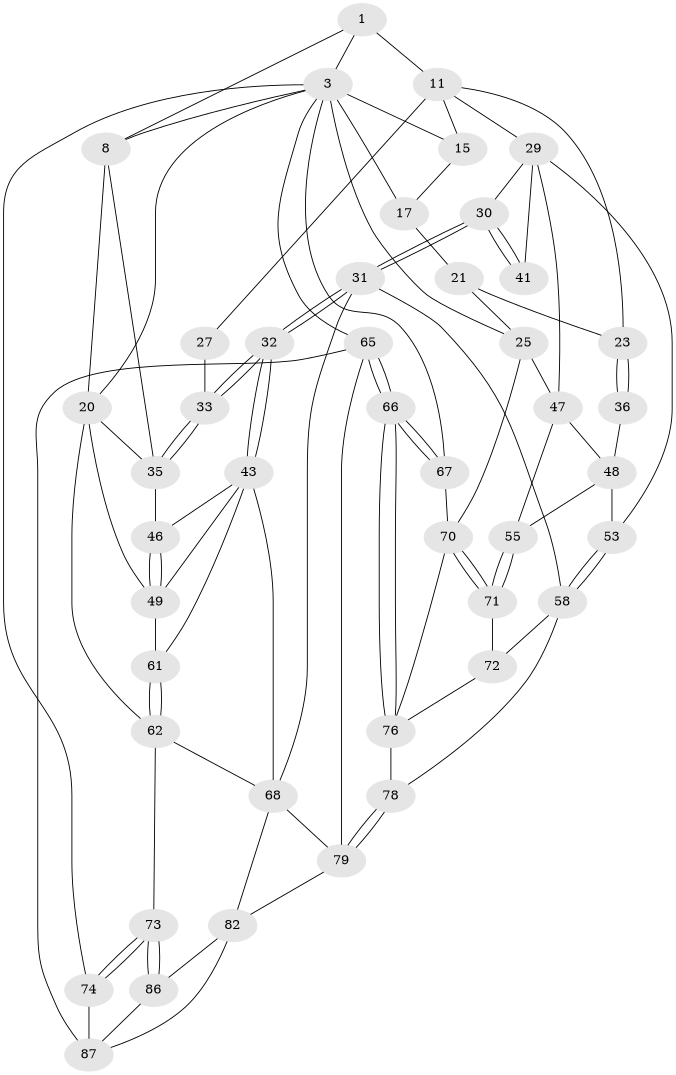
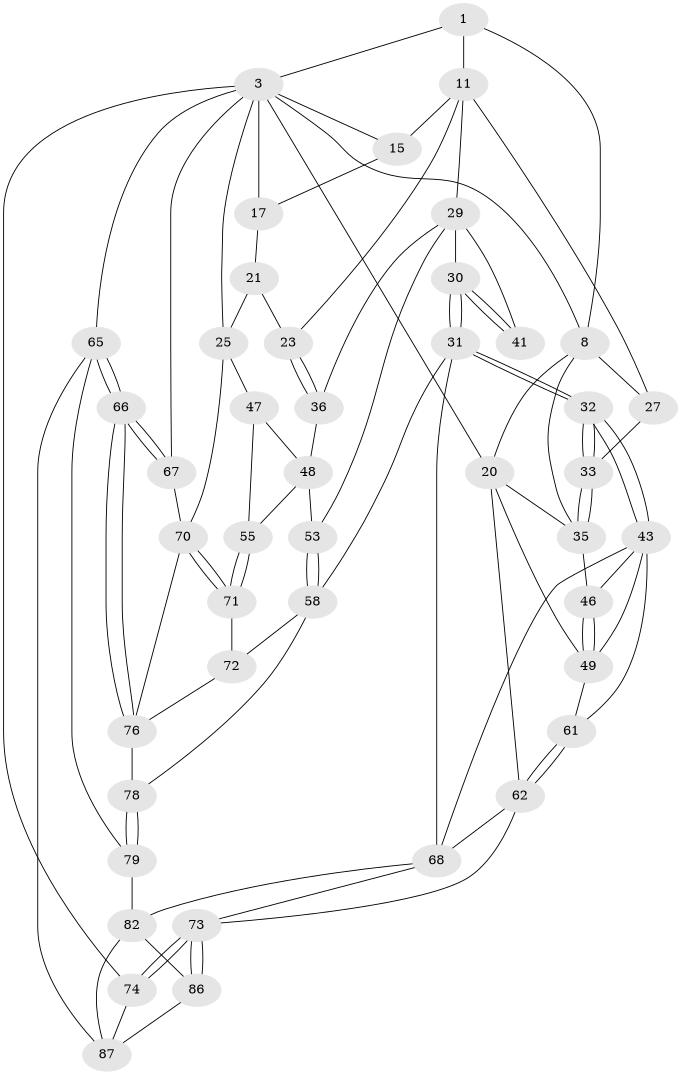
(558, 277) -> (368, 299)
none -> (619, 376)
(307, 829) -> (317, 893)
